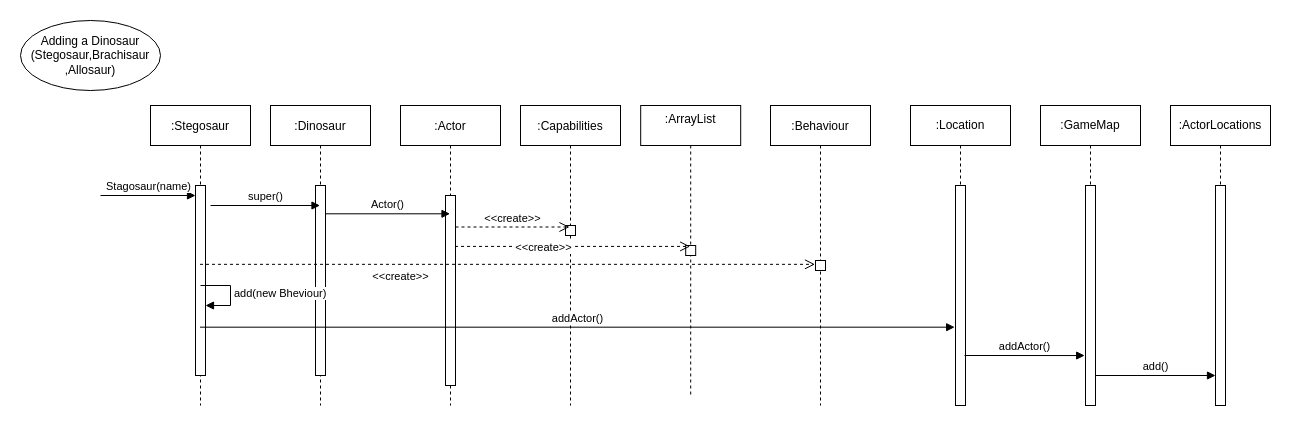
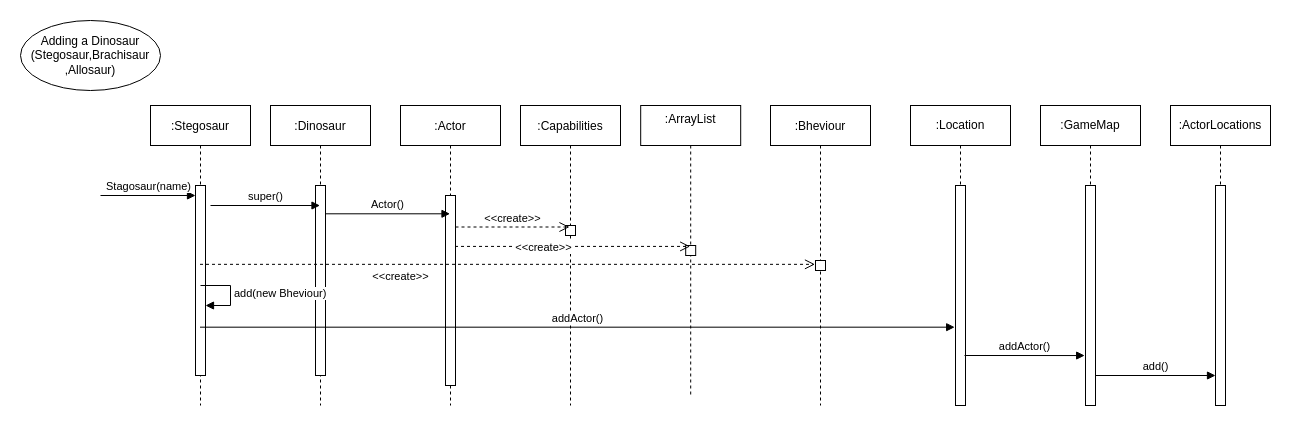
(820, 126) -> (820, 126)
